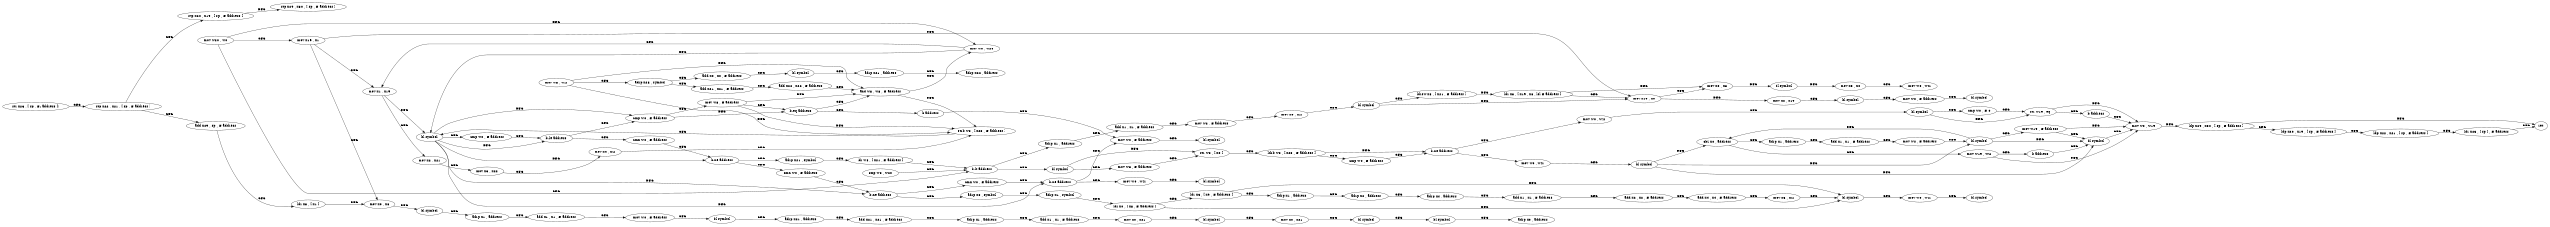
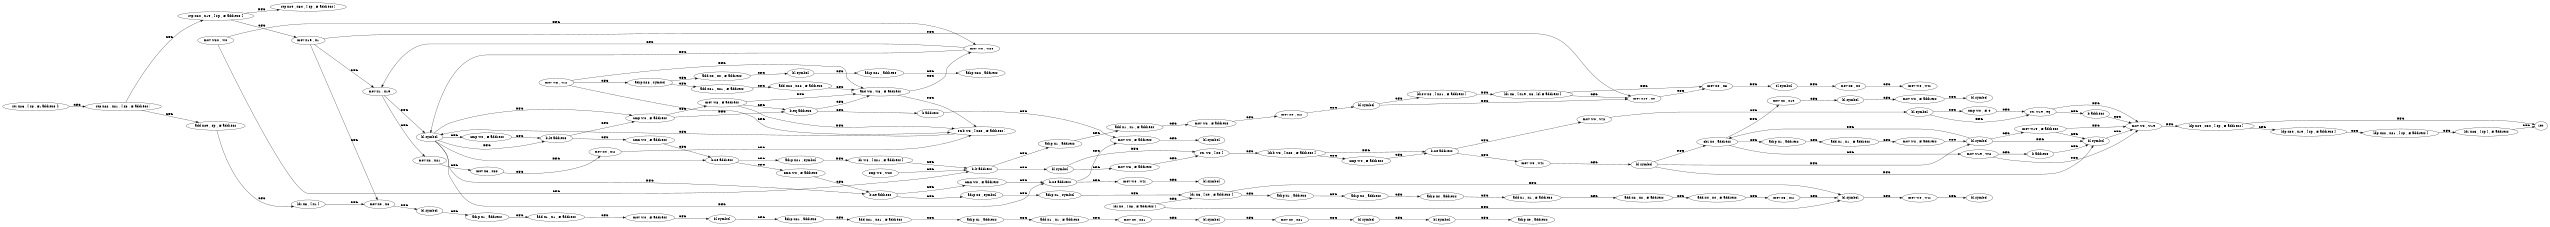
(261, 40) -> (259, 28)
(1713, 100) -> (1753, 124)
(761, 119) -> (761, 119)
(840, 159) -> (840, 159)
(1093, 201) -> (1130, 195)
